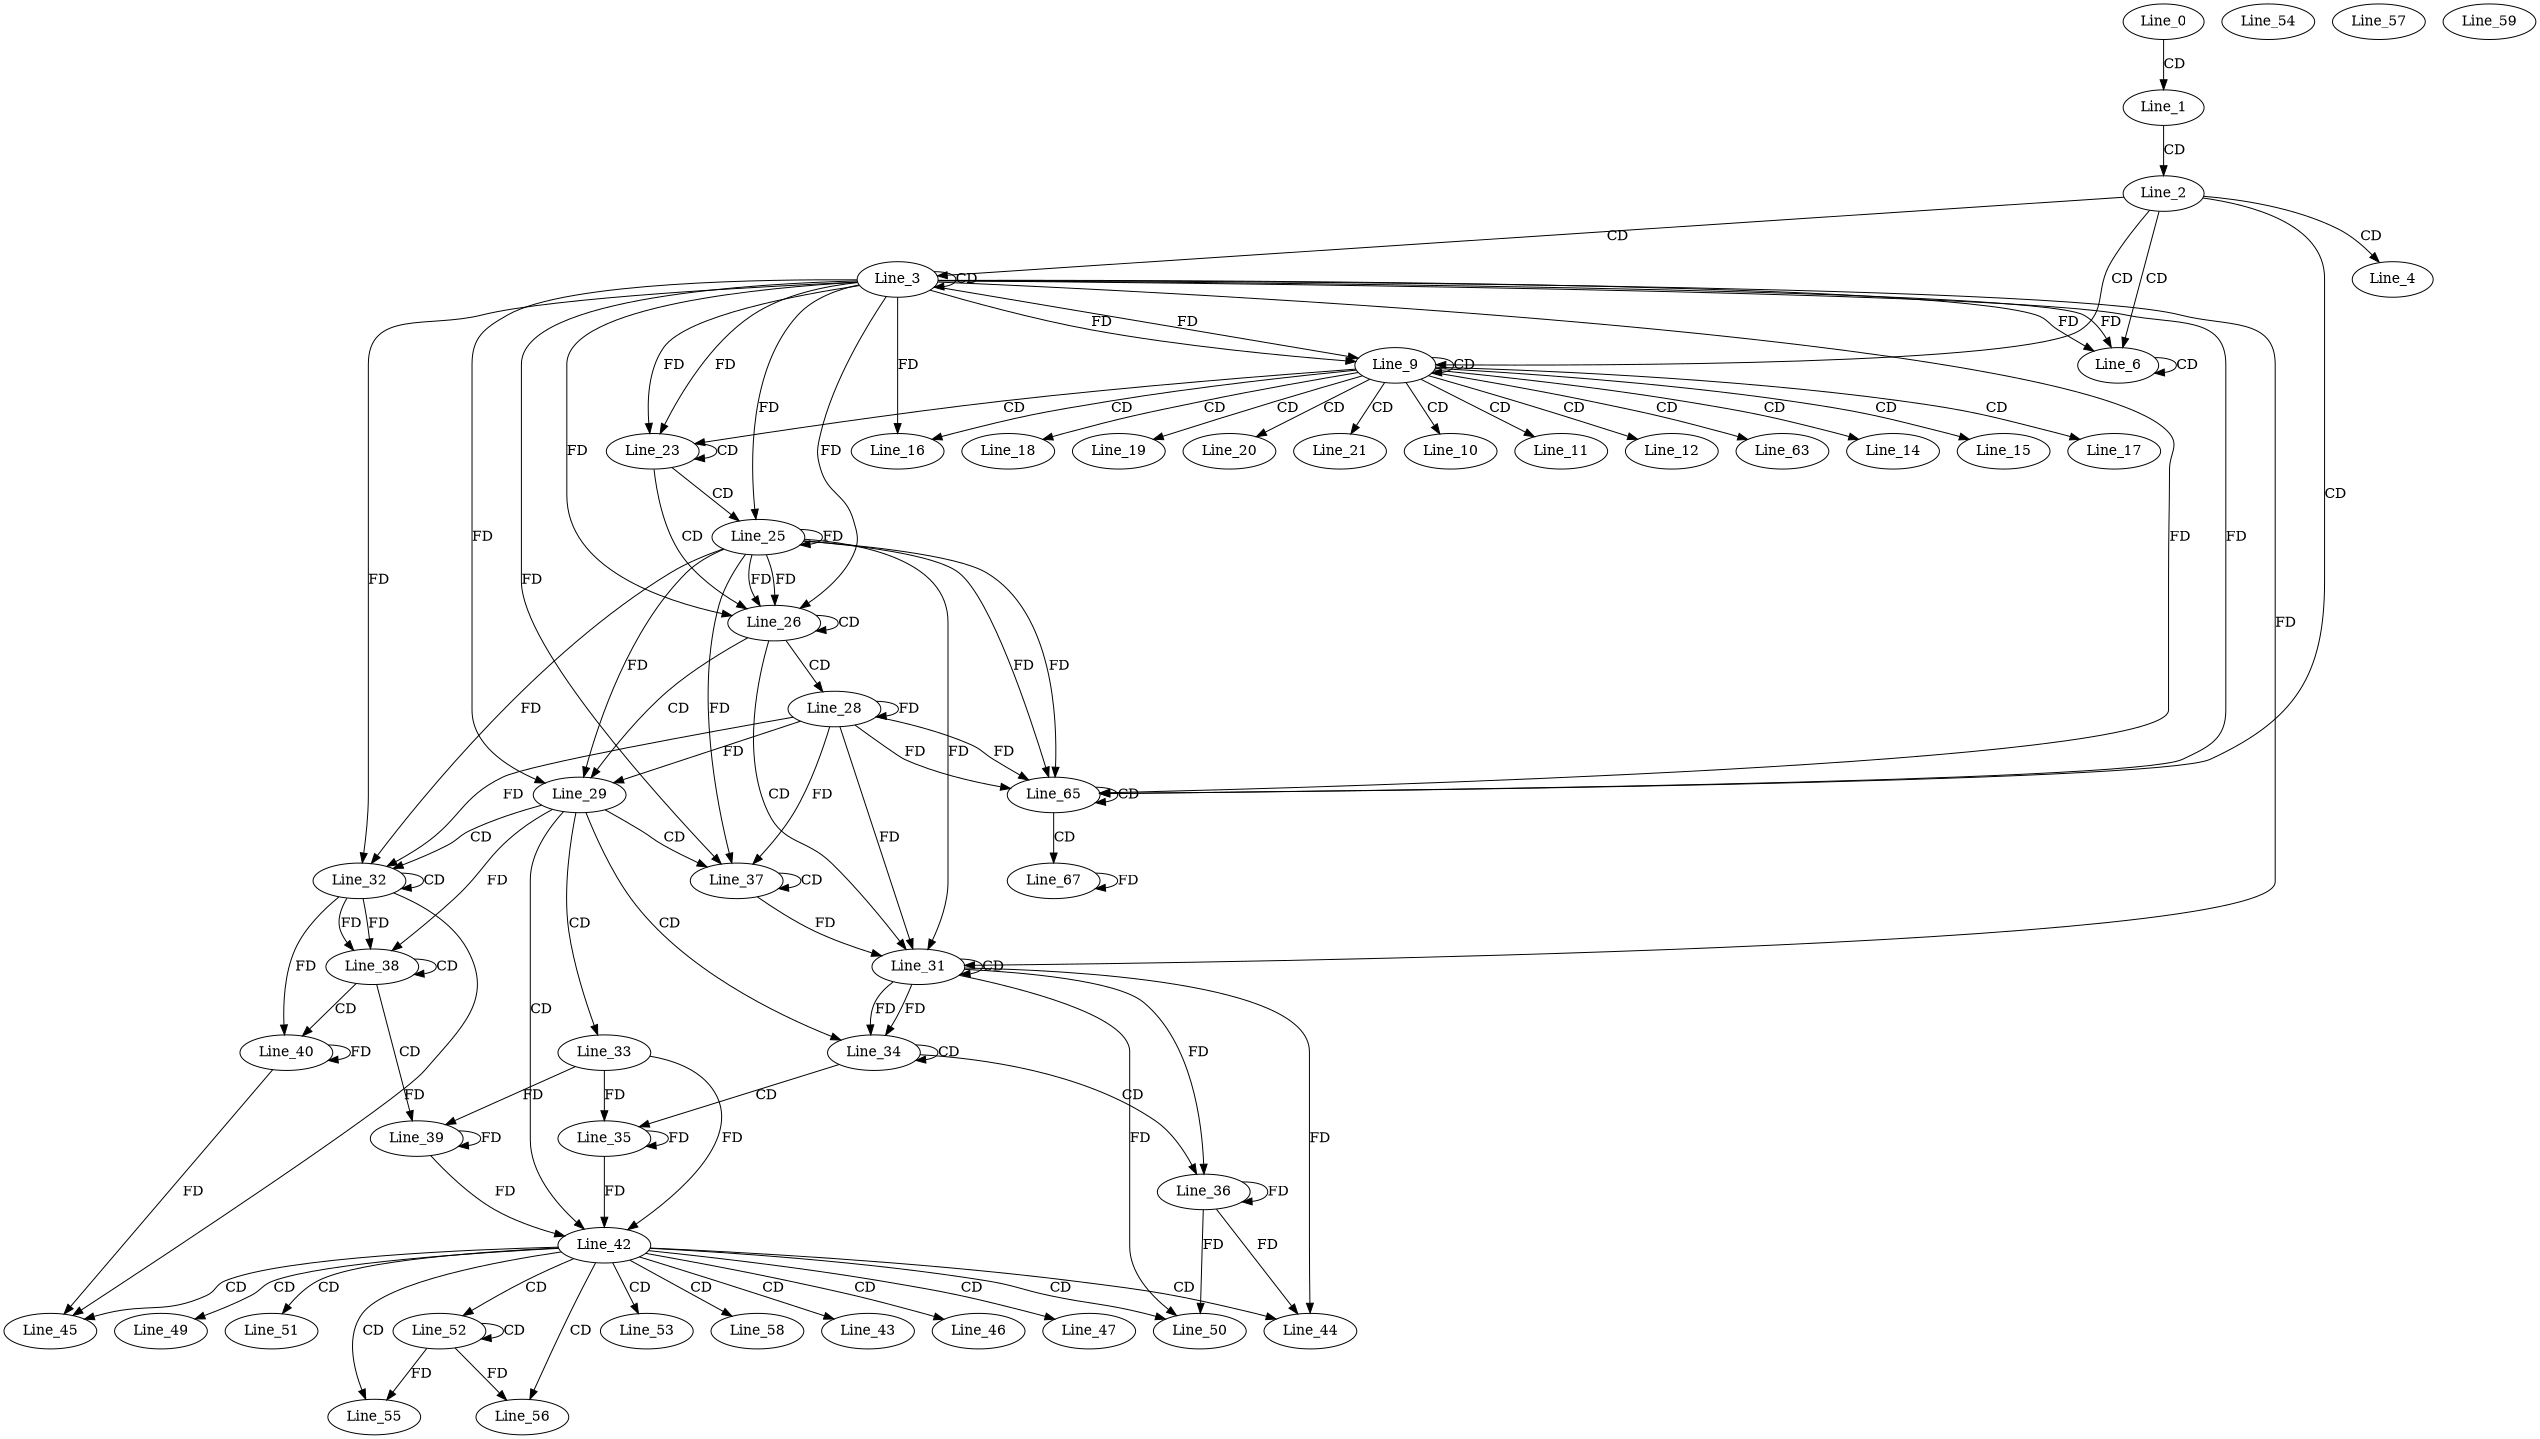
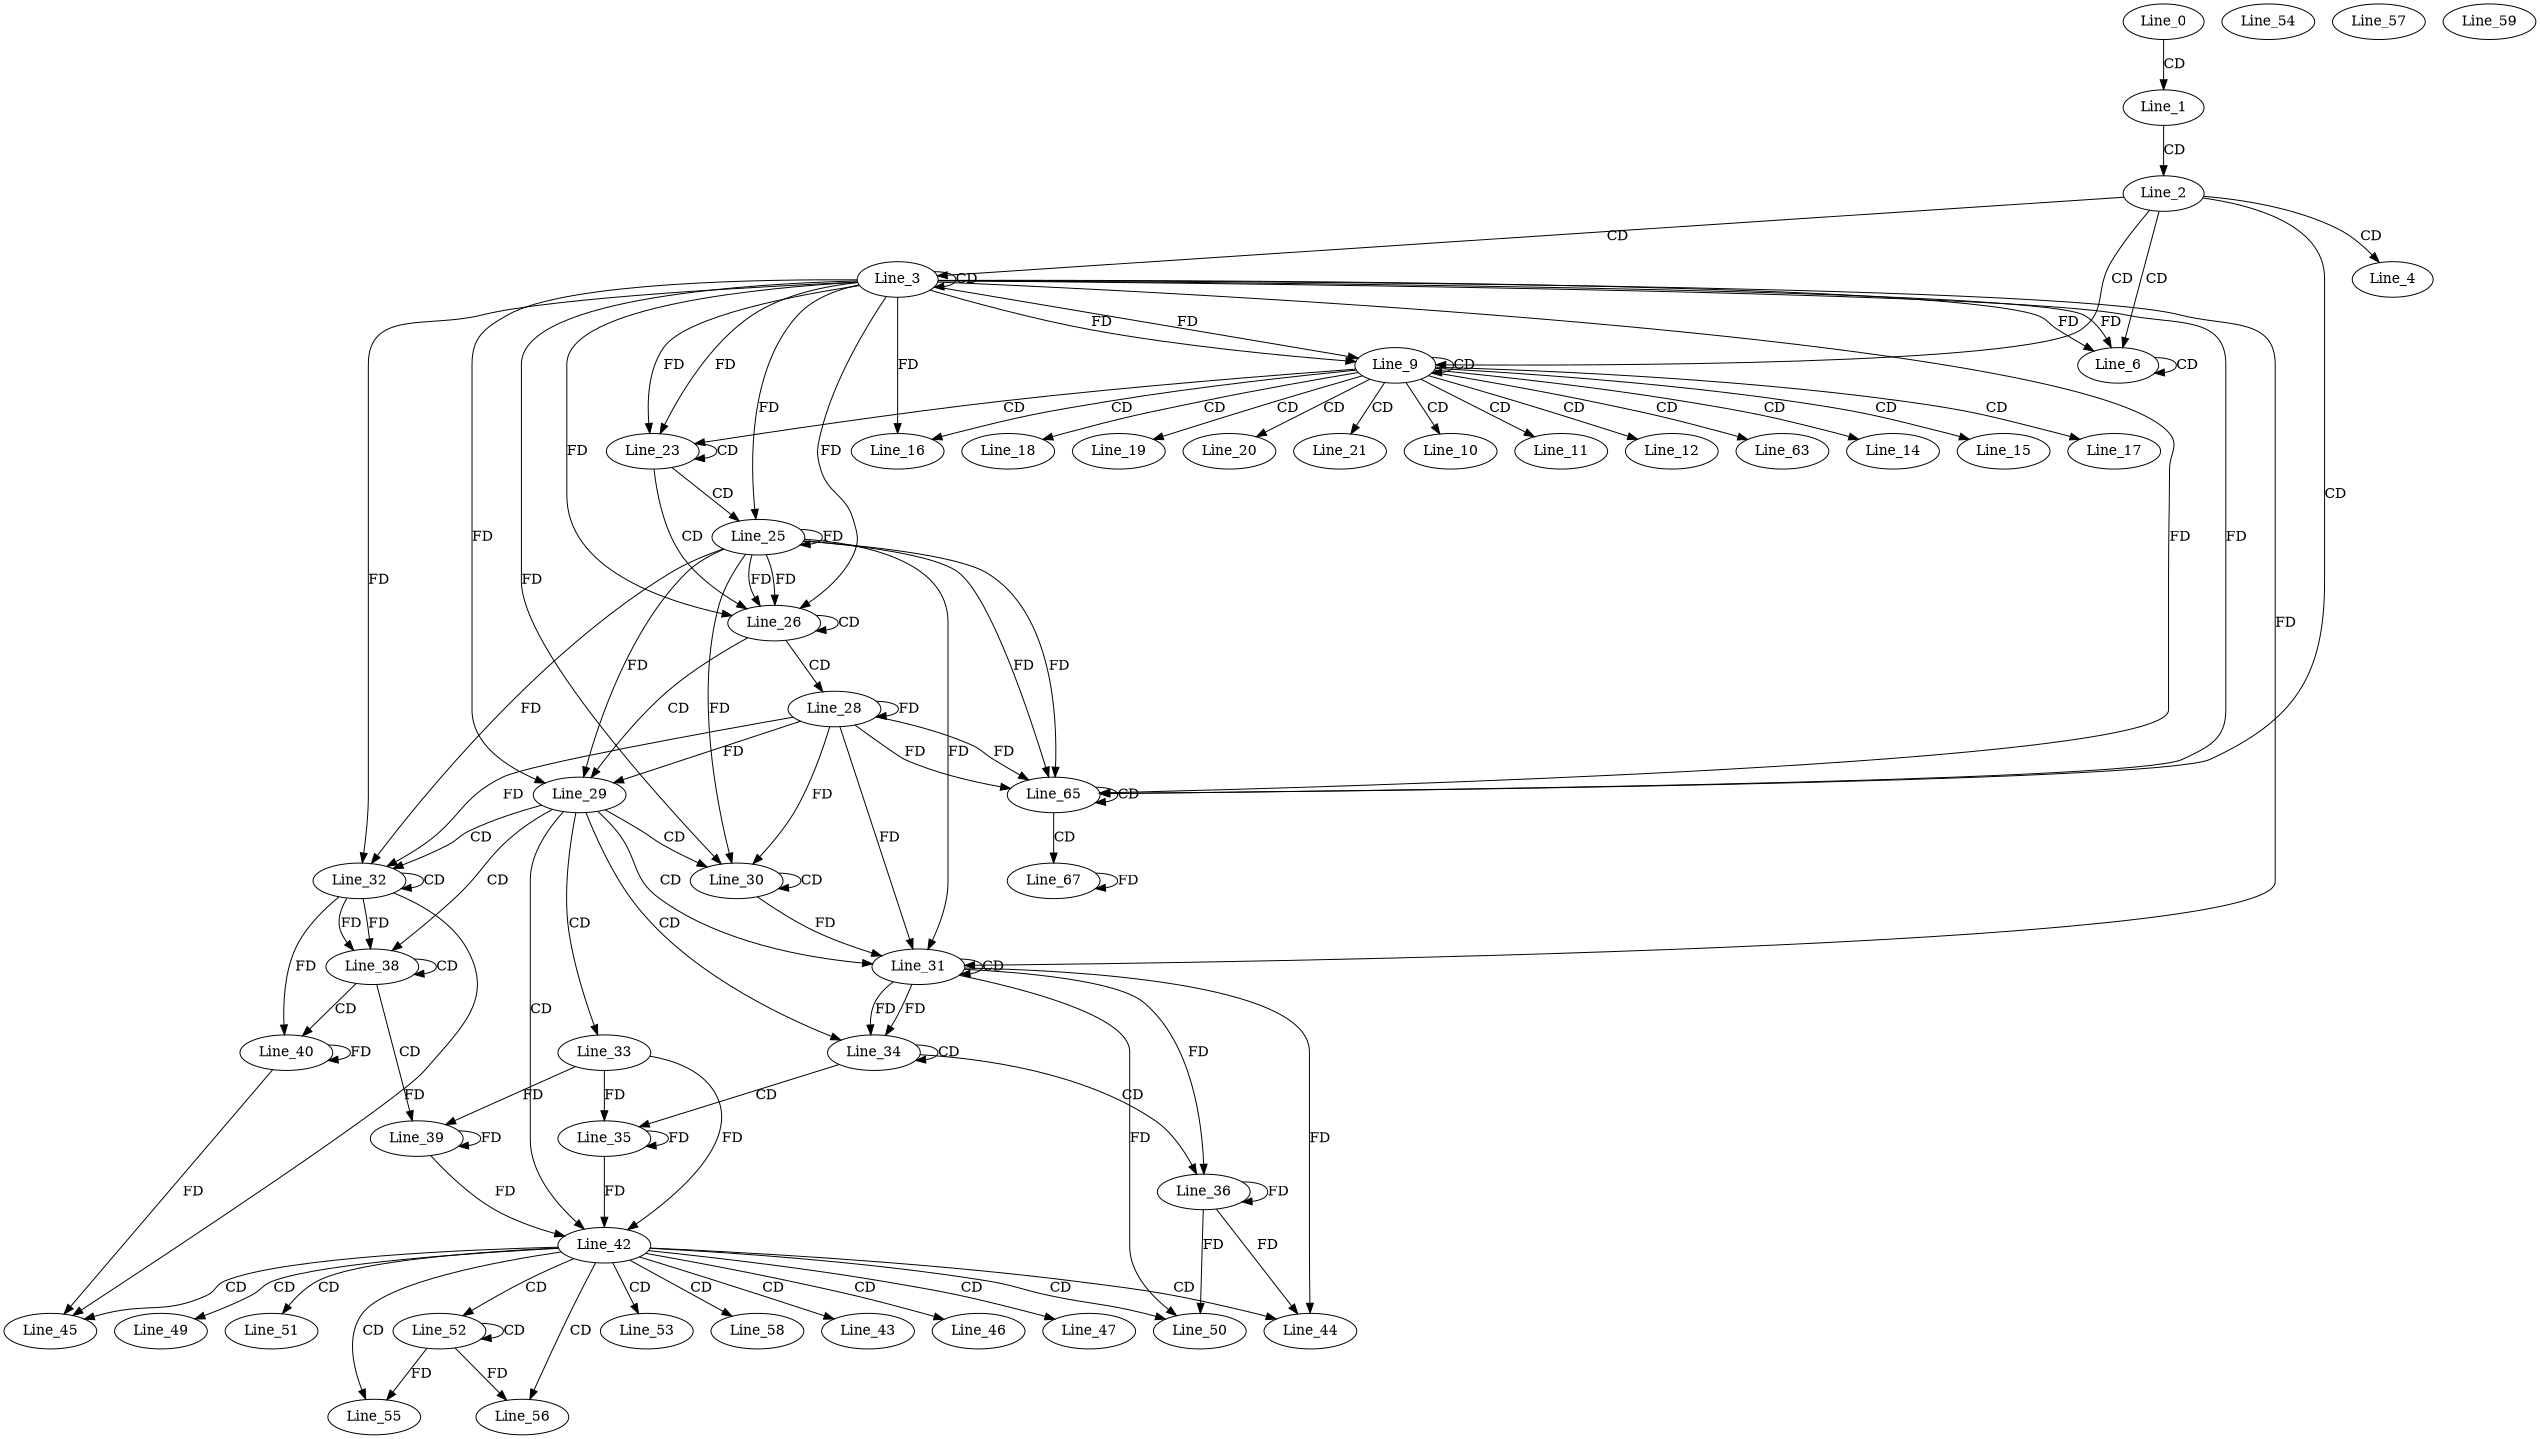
(771, 817) -> (706, 925)
(498, 881) -> (498, 881)
(737, 881) -> (737, 881)
